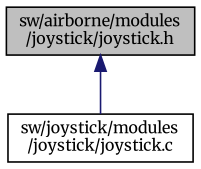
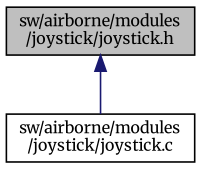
(101, 138) -> (101, 138)
